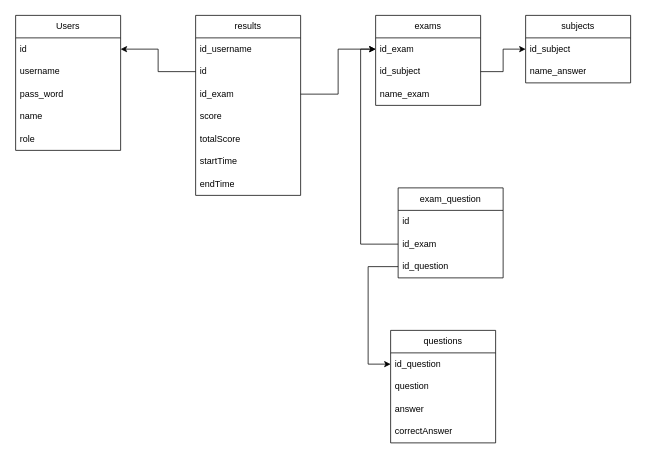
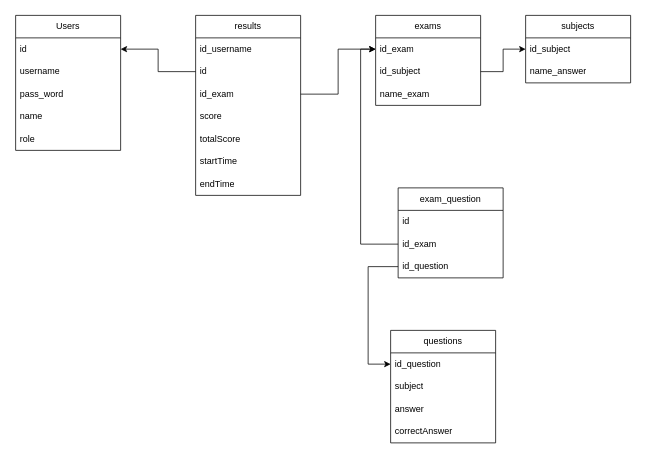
(414, 387) -> (413, 387)
